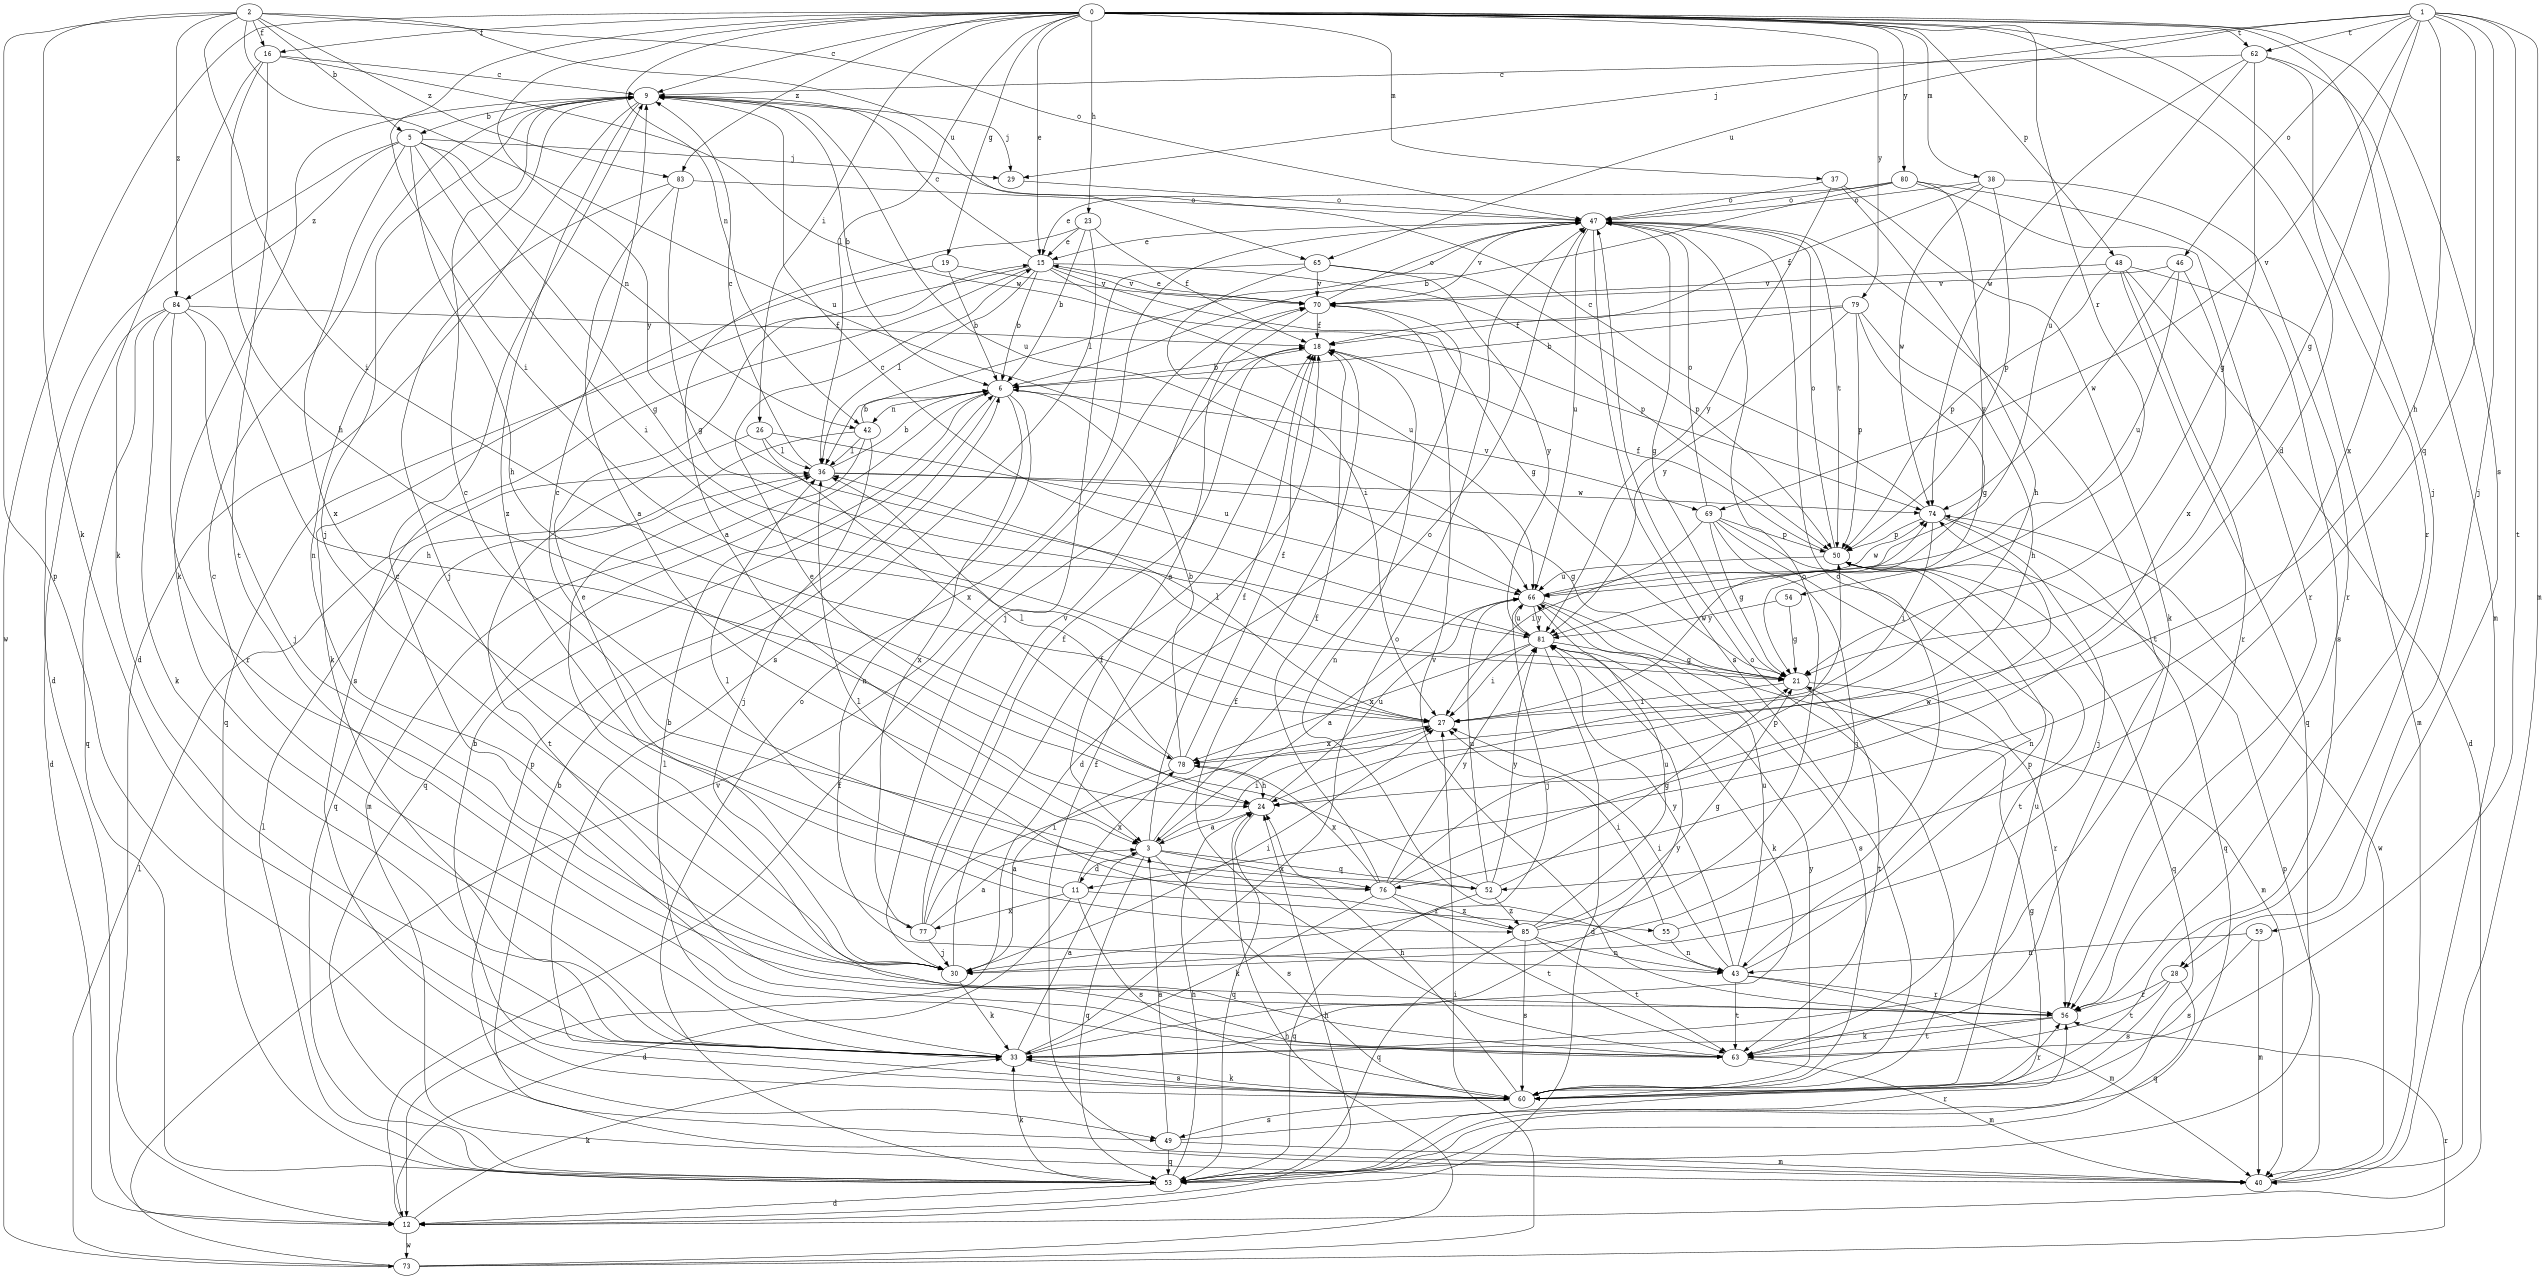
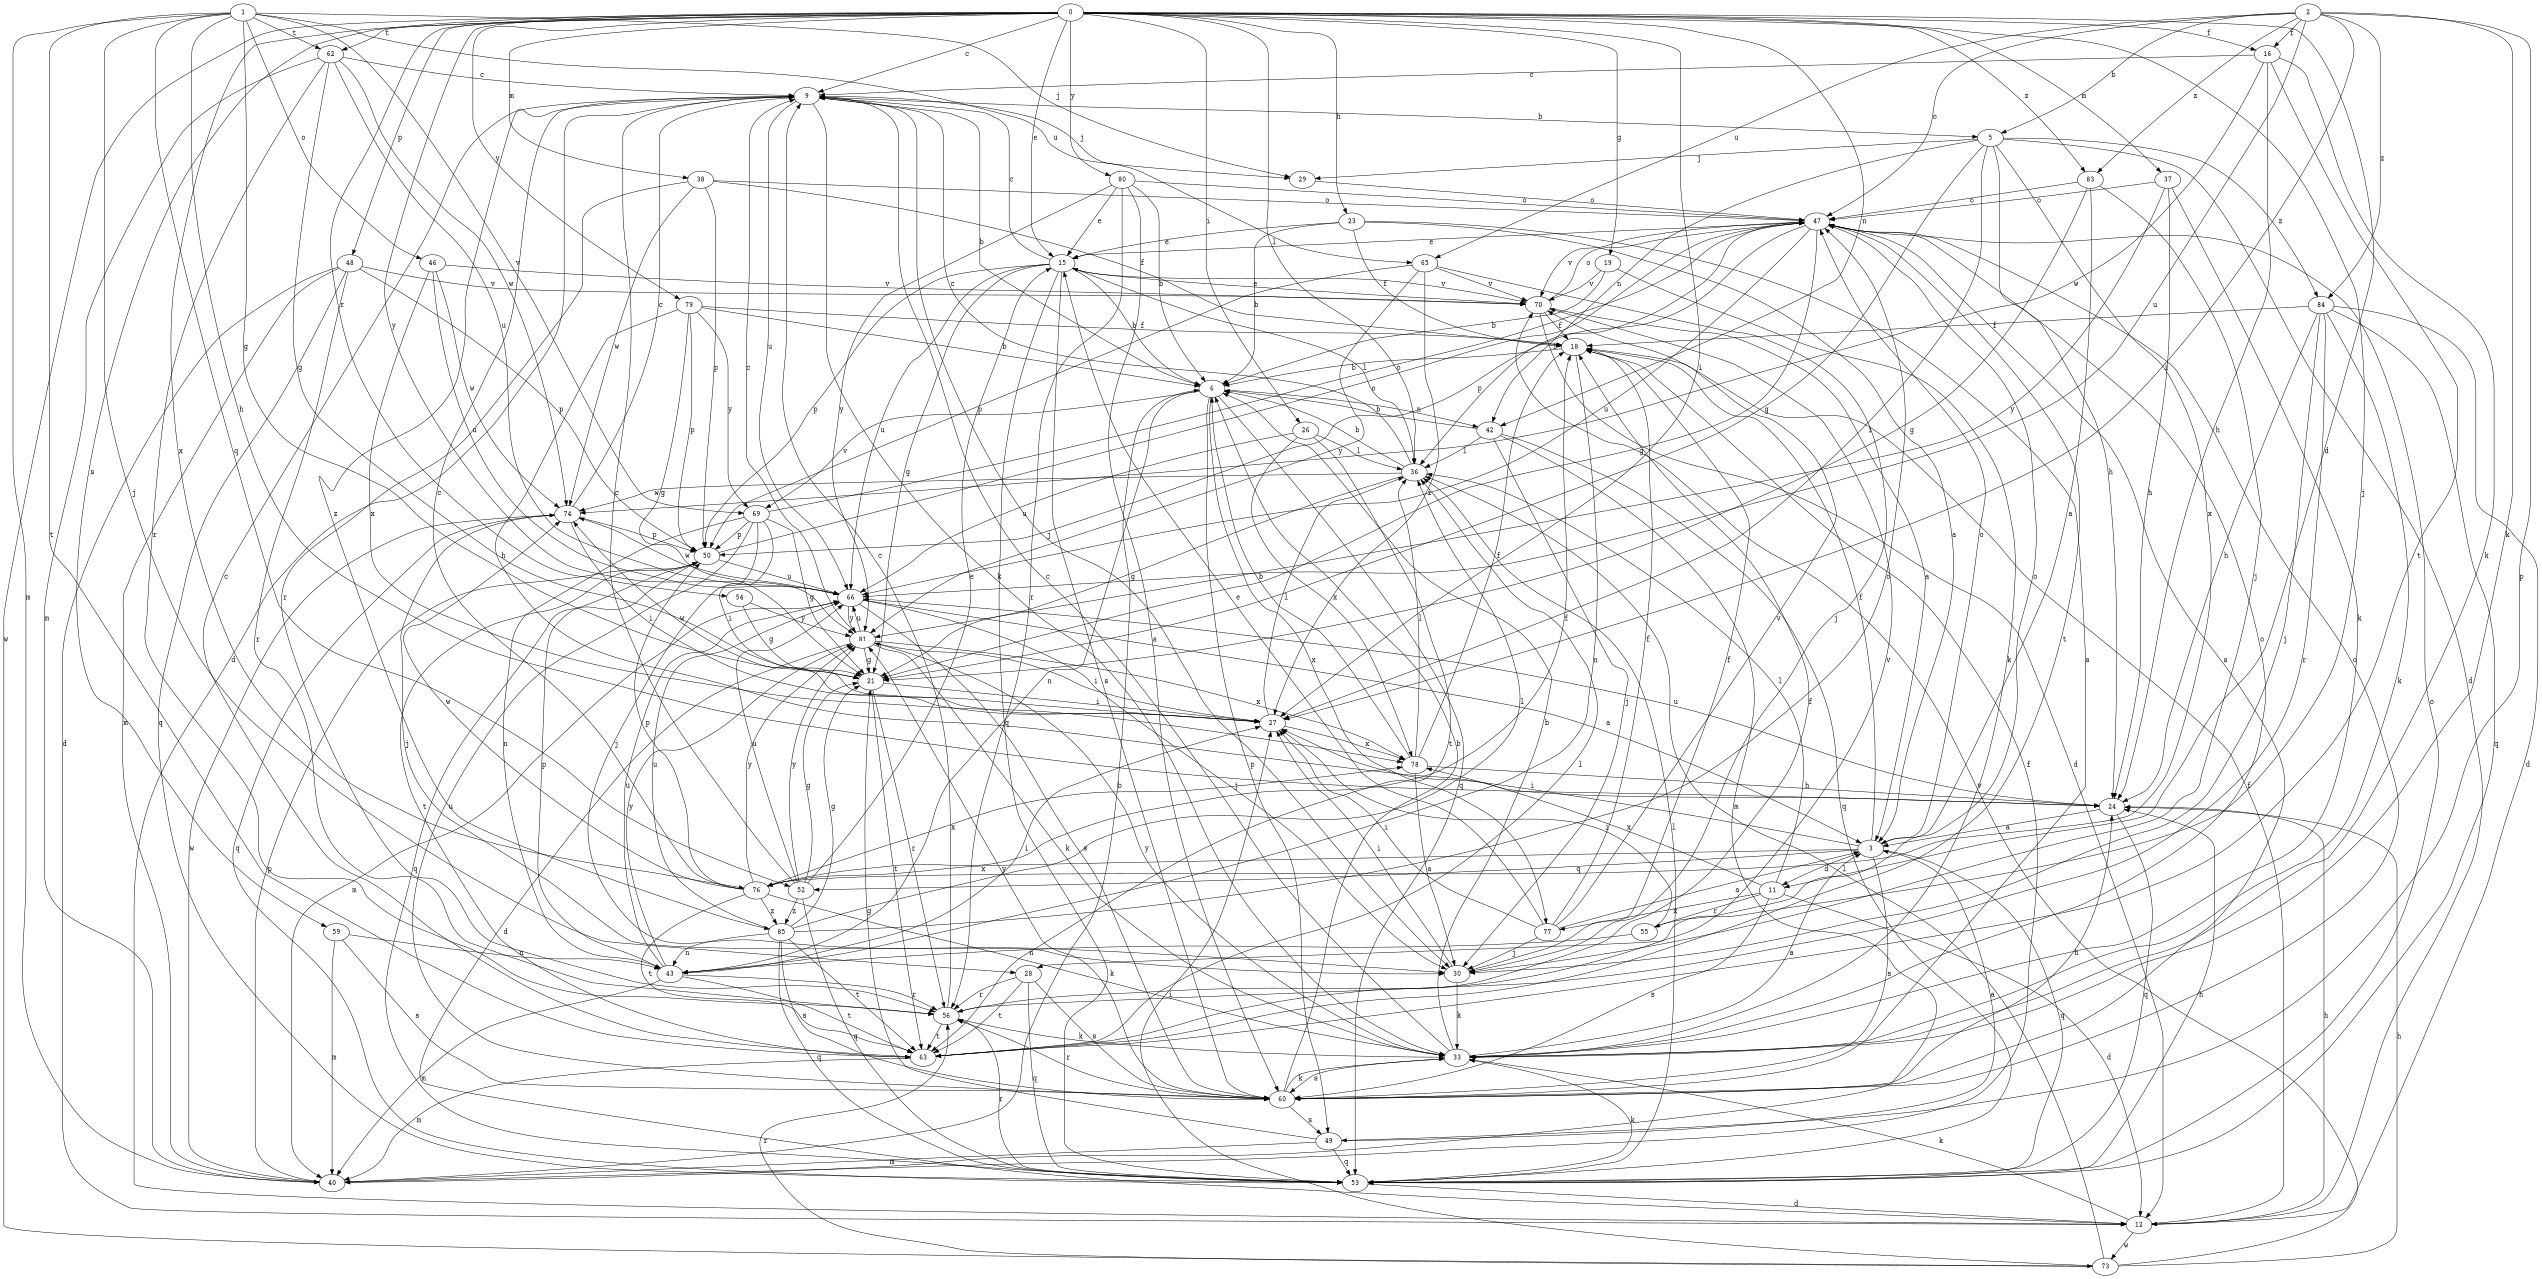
(1839, 389) -> (1480, 389)
(1586, 439) -> none
(1676, 454) -> (728, 406)
(314, 556) -> (880, 556)
